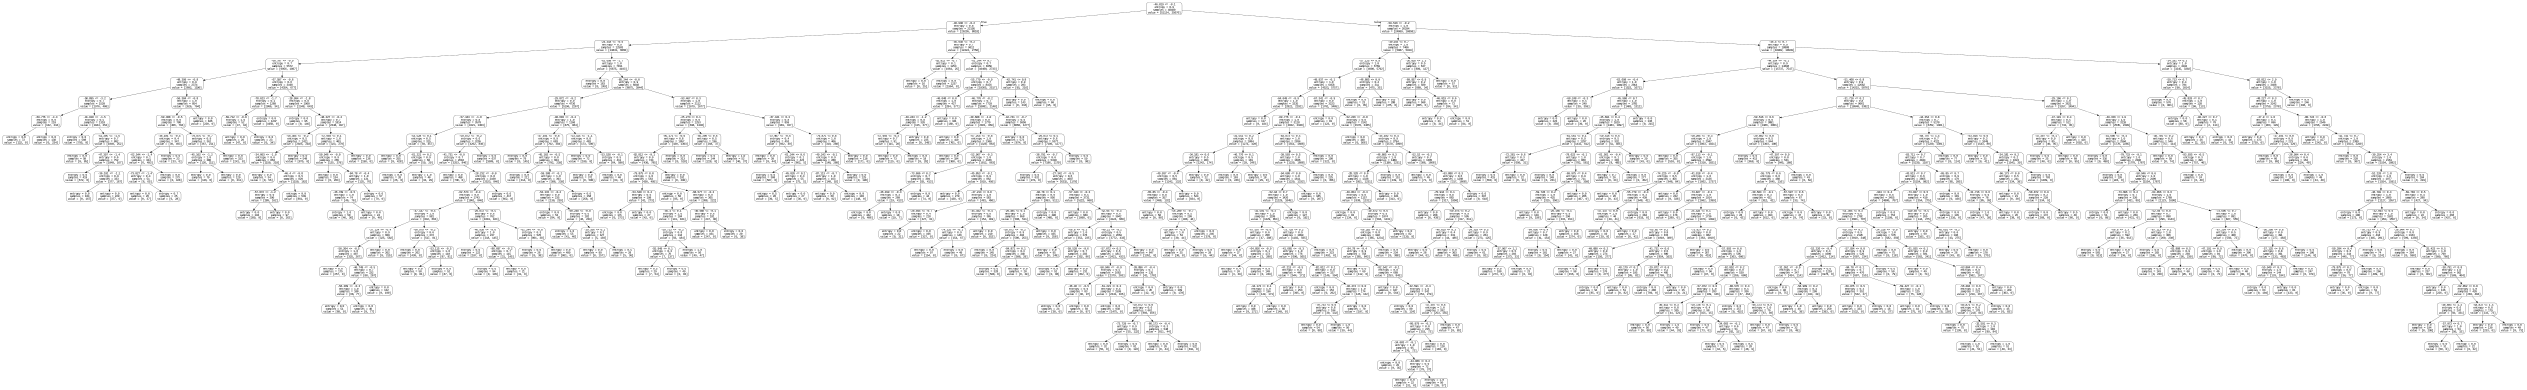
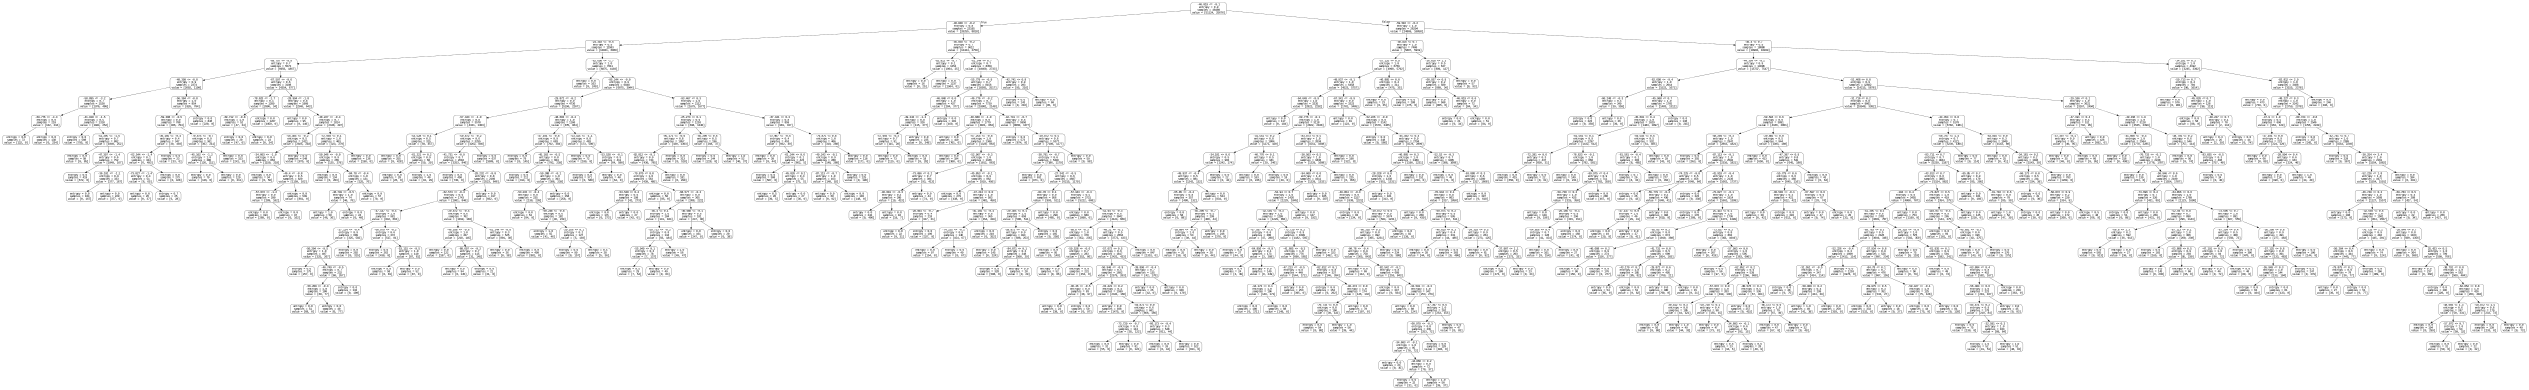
(2259, 131) -> (2262, 111)
